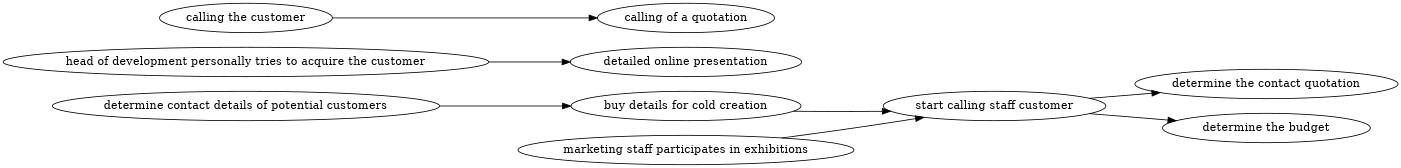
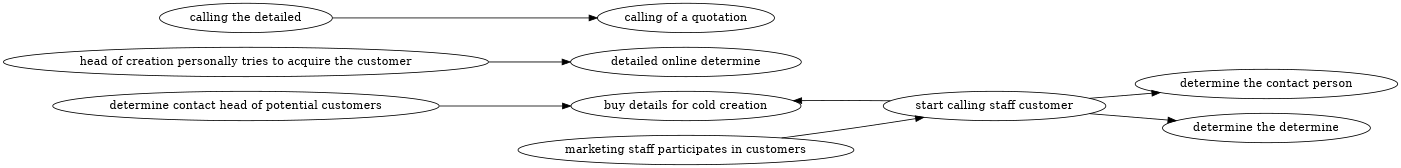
(246, 18) -> (246, 18)
(246, 62) -> (246, 62)
(686, 62) -> (686, 62)
(1266, 84) -> (1266, 84)
(246, 106) -> (246, 106)
(838, 111) -> (846, 100)
(1266, 128) -> (1266, 128)
(686, 150) -> (686, 150)
